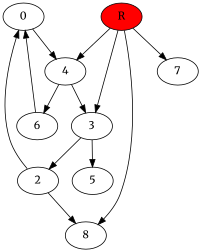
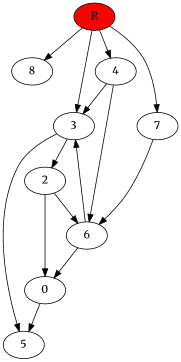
(42, 41) -> (36, 314)
none -> (134, 182)
none -> (81, 185)
(59, 205) -> (64, 205)
